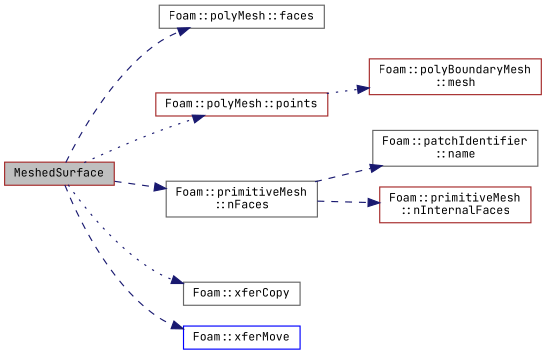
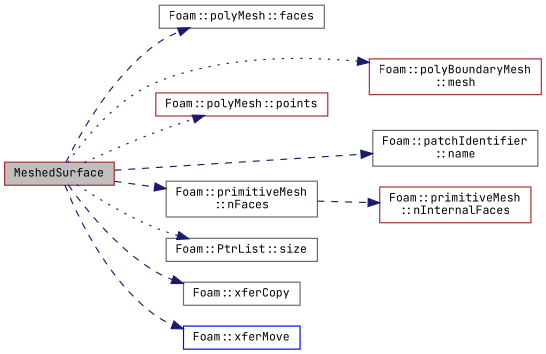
(342, 91) -> (196, 70)
(343, 175) -> (238, 162)
(114, 239) -> (114, 239)
none -> (242, 250)
